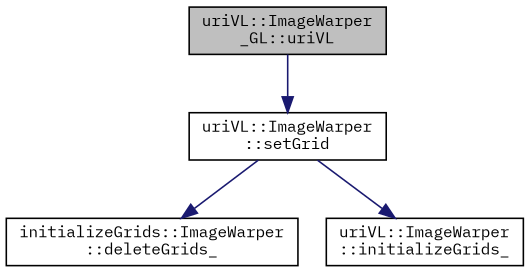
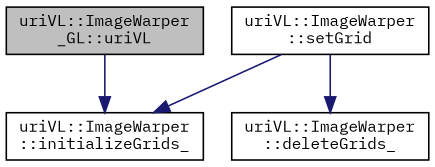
(288, 75) -> (105, 75)
(152, 242) -> (330, 136)
